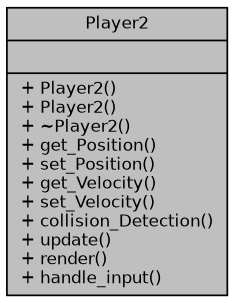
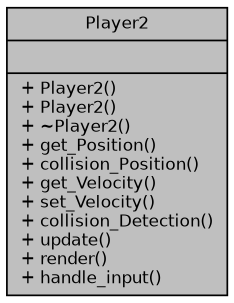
(89, 164) -> (110, 164)
